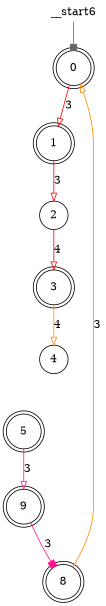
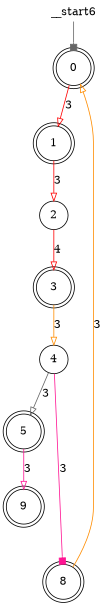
(58, 325) -> (58, 325)
none -> (41, 390)
(40, 542) -> (58, 465)
